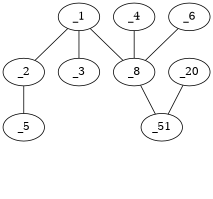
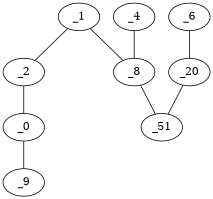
(162, 44) -> (189, 45)
(79, 72) -> none
(24, 127) -> (24, 127)
none -> (24, 182)
